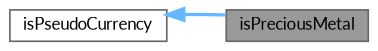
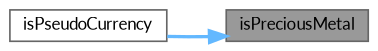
(205, 15) -> (188, 37)
